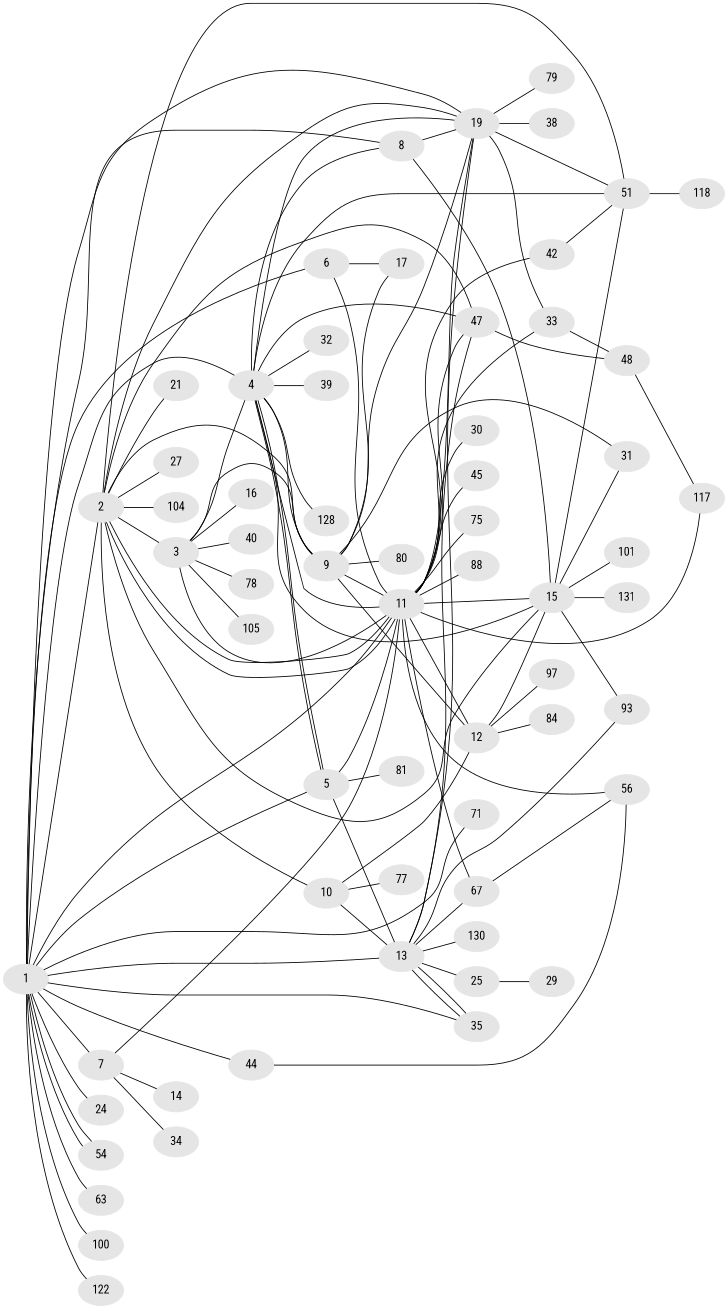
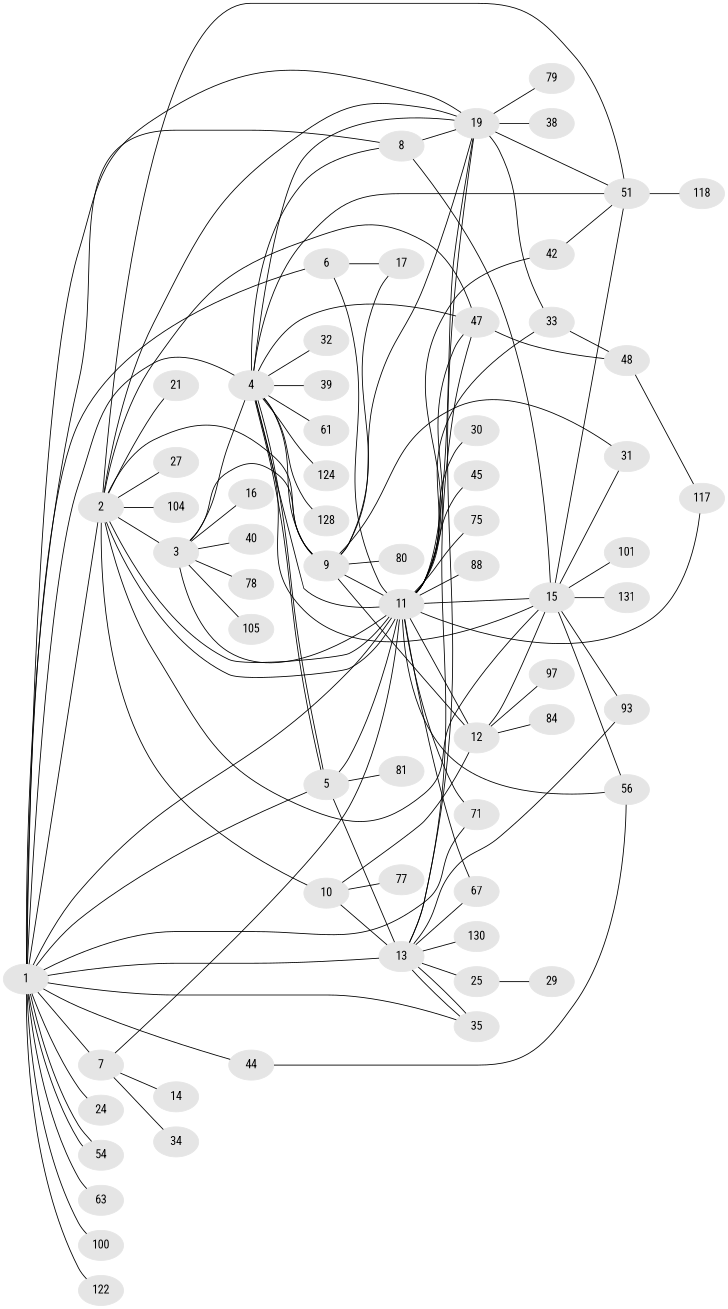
none -> (326, 431)
none -> (326, 476)
none -> (438, 751)
(552, 841) -> (590, 693)
